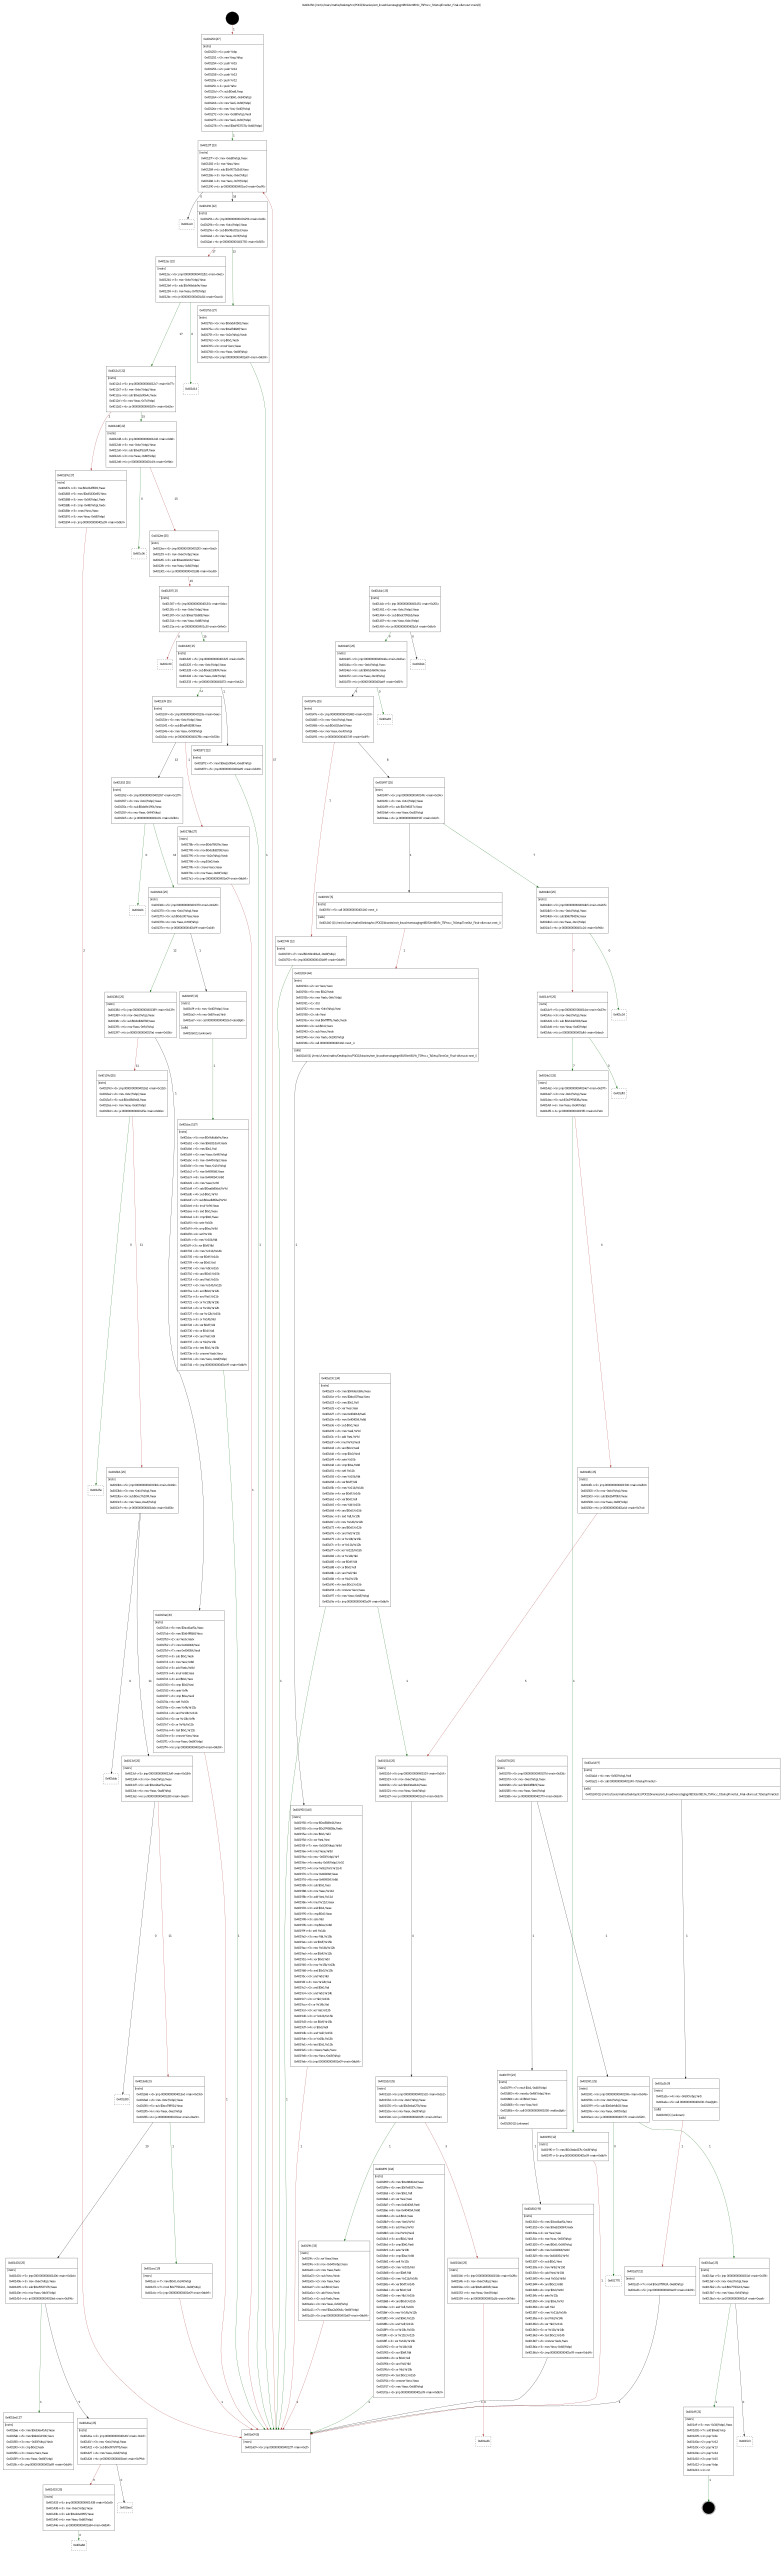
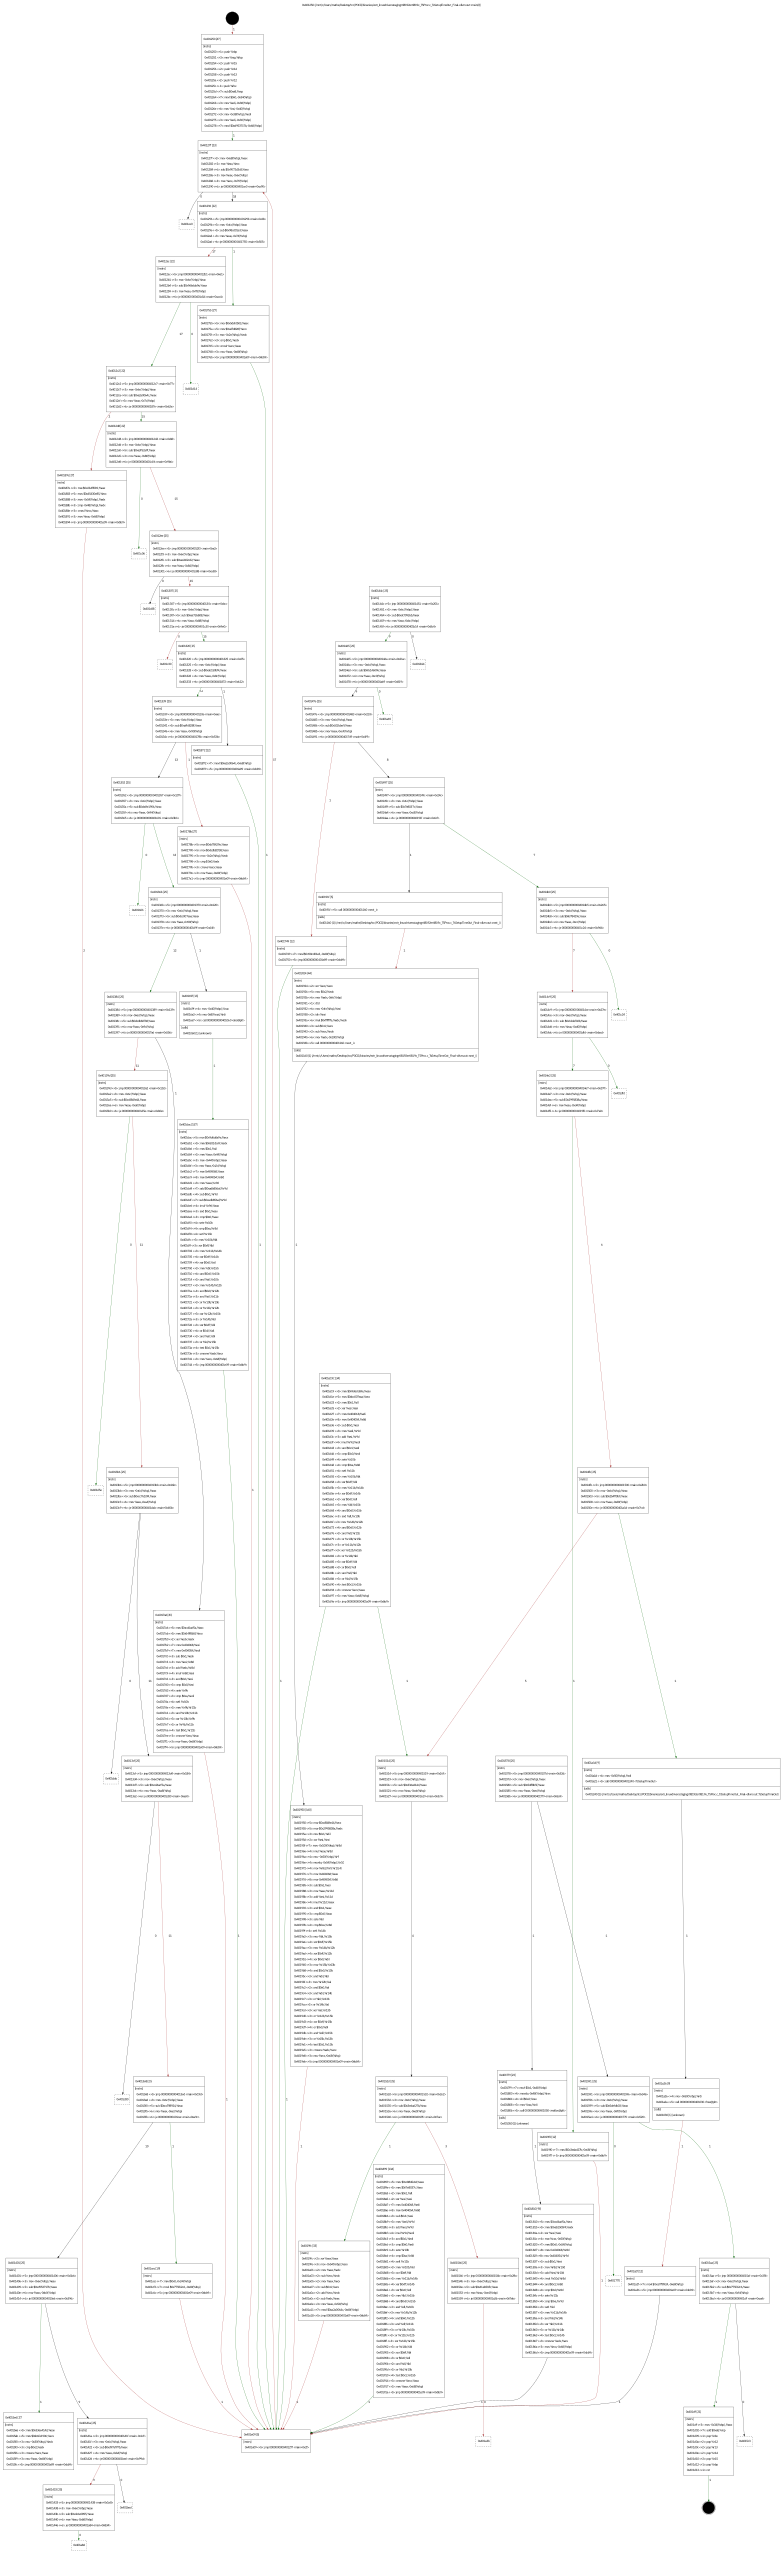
(234, 252) -> (234, 252)
none -> (148, 609)
none -> (647, 1635)
